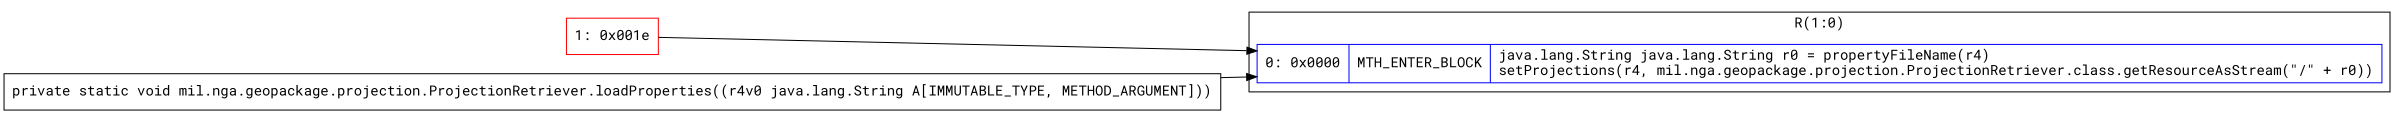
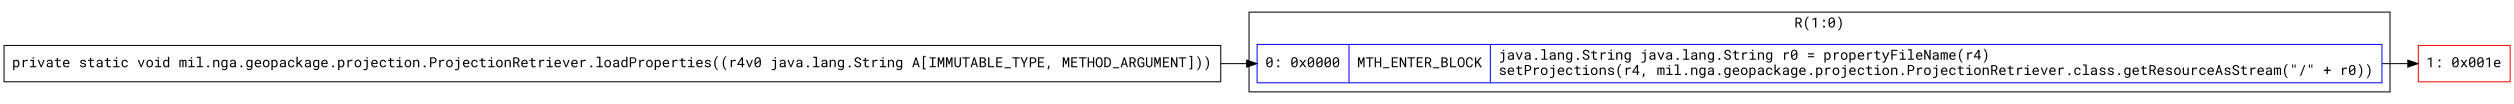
(953, 44) -> (2396, 64)
